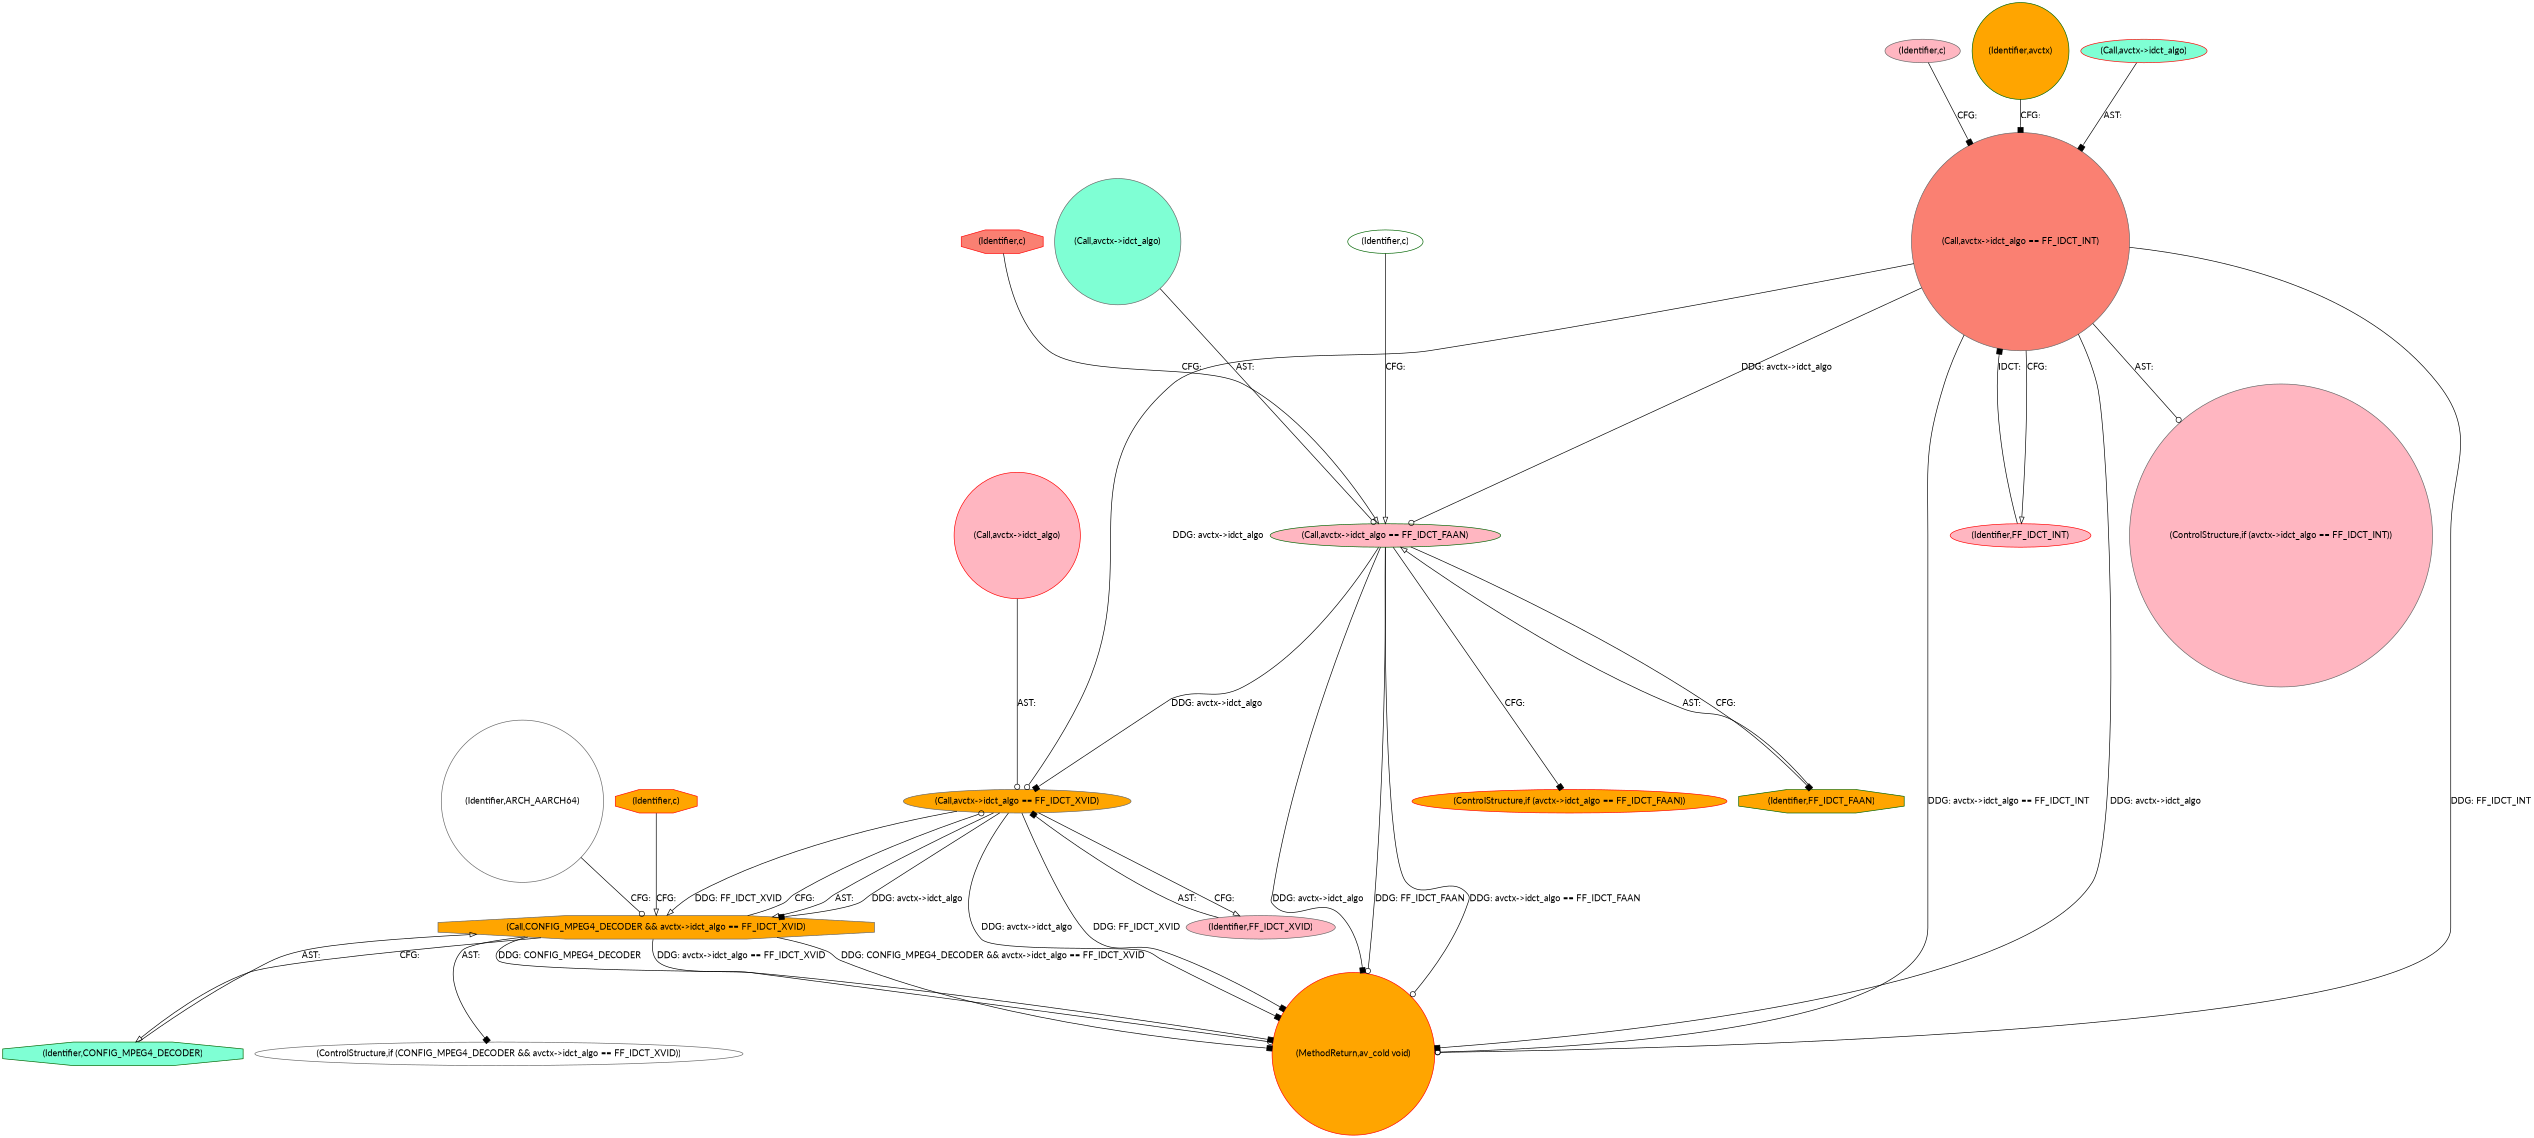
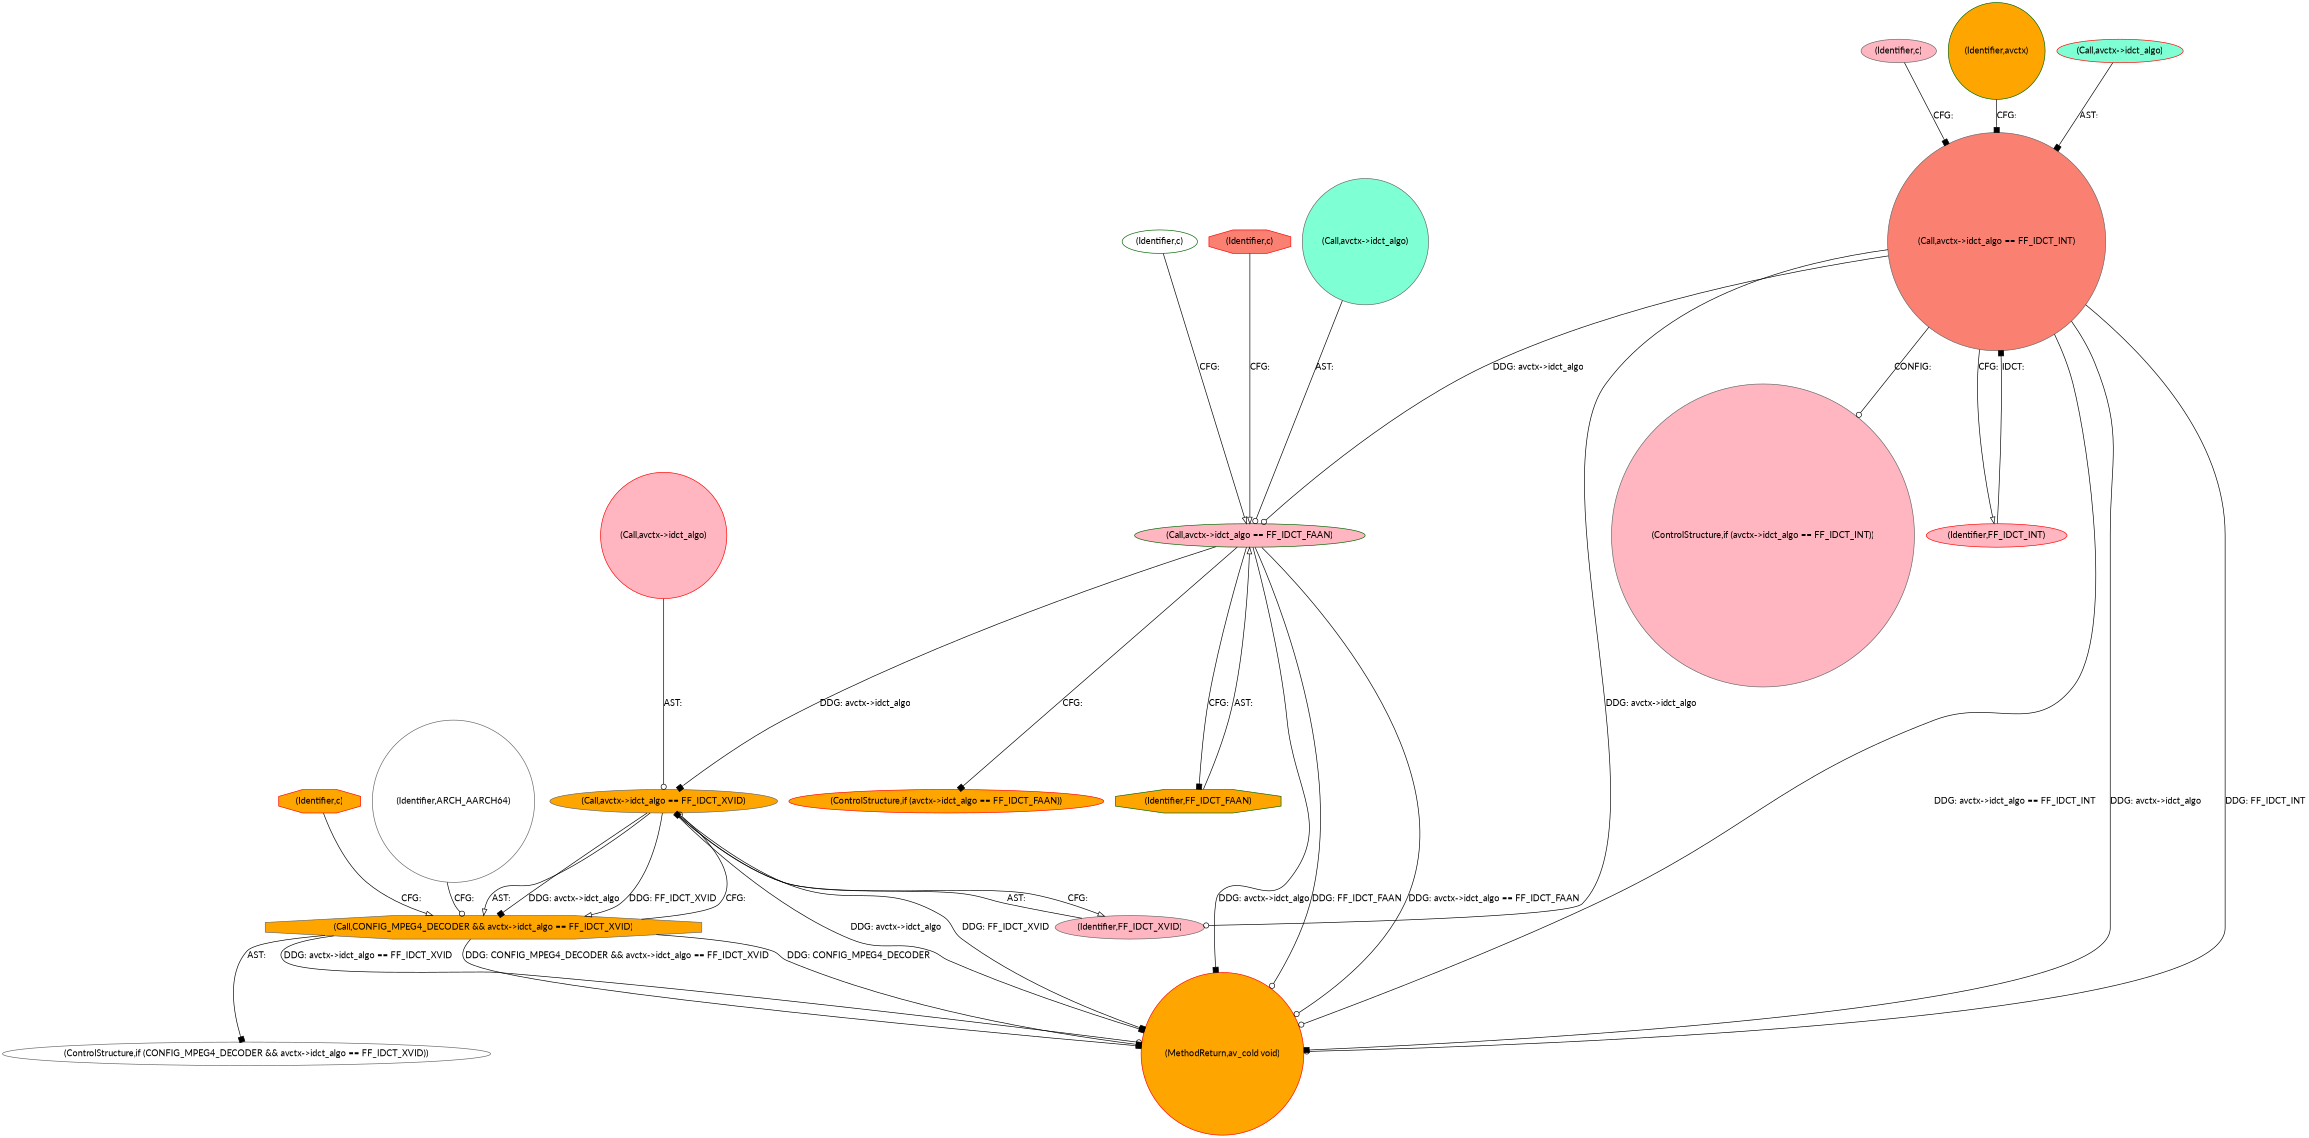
(1326, 356) -> (1601, 672)
(2146, 367) -> (1914, 367)
(123, 1054) -> none
